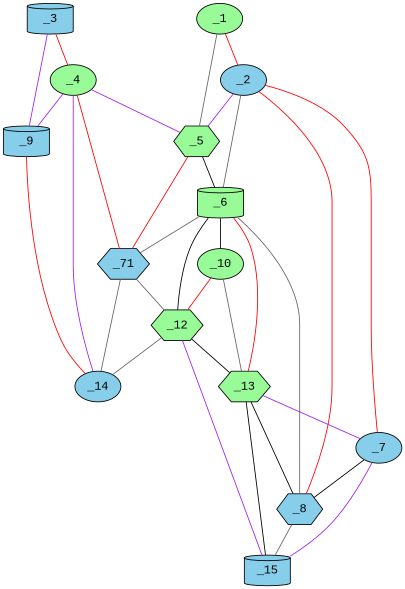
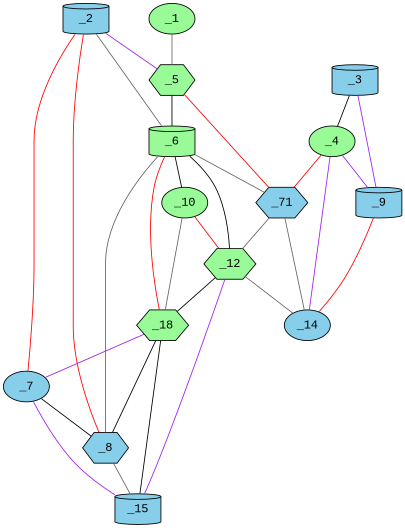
(232, 49) -> none
(62, 50) -> (343, 111)
(243, 80) -> (86, 19)
(136, 111) -> none
(244, 387) -> (163, 325)
